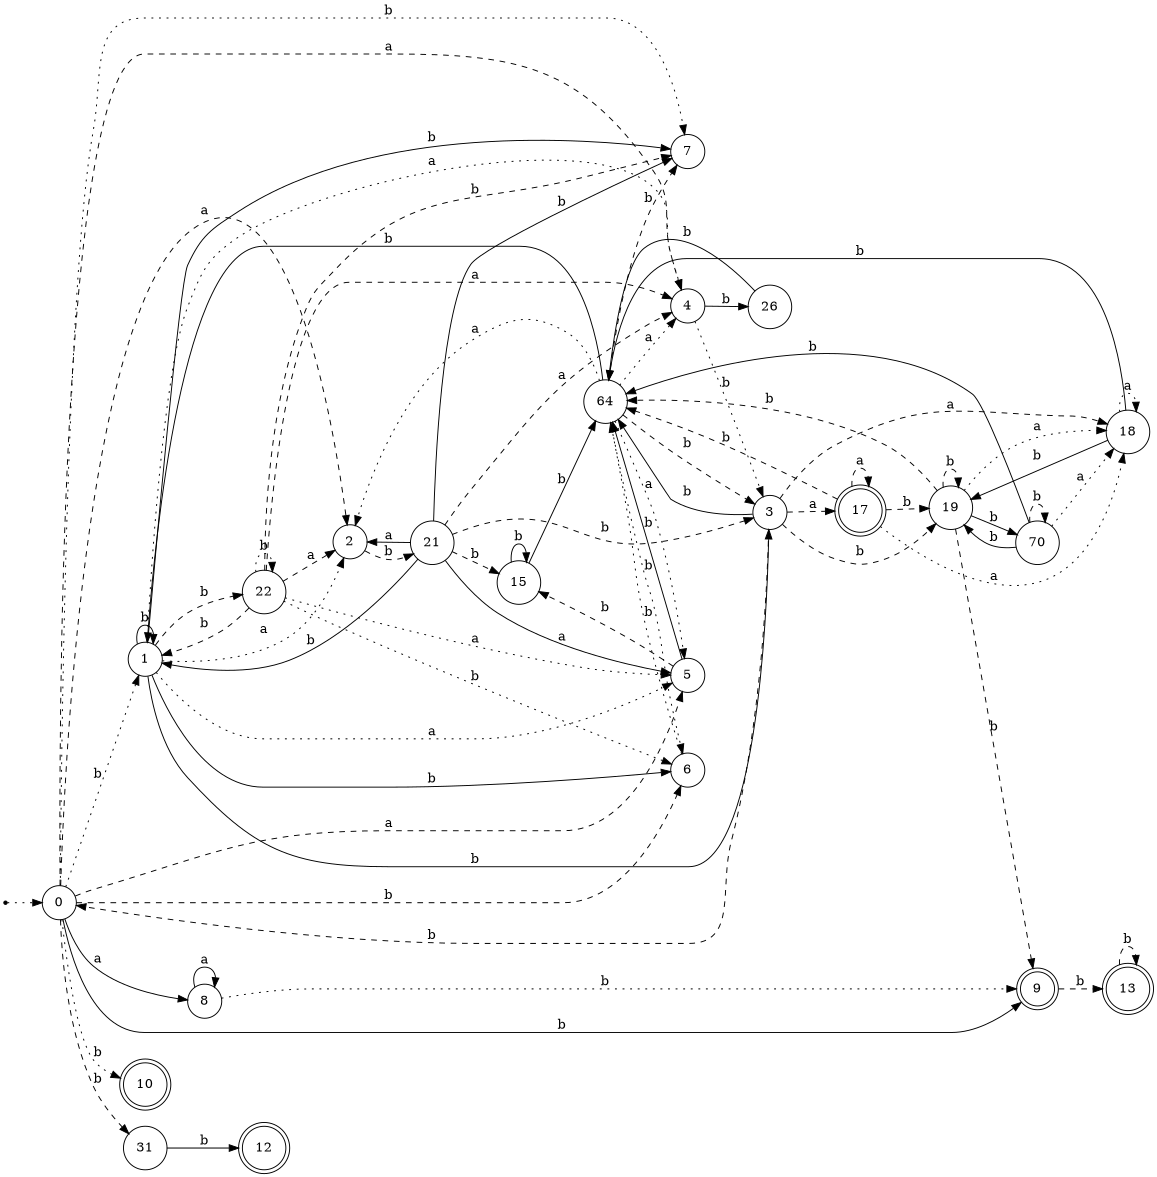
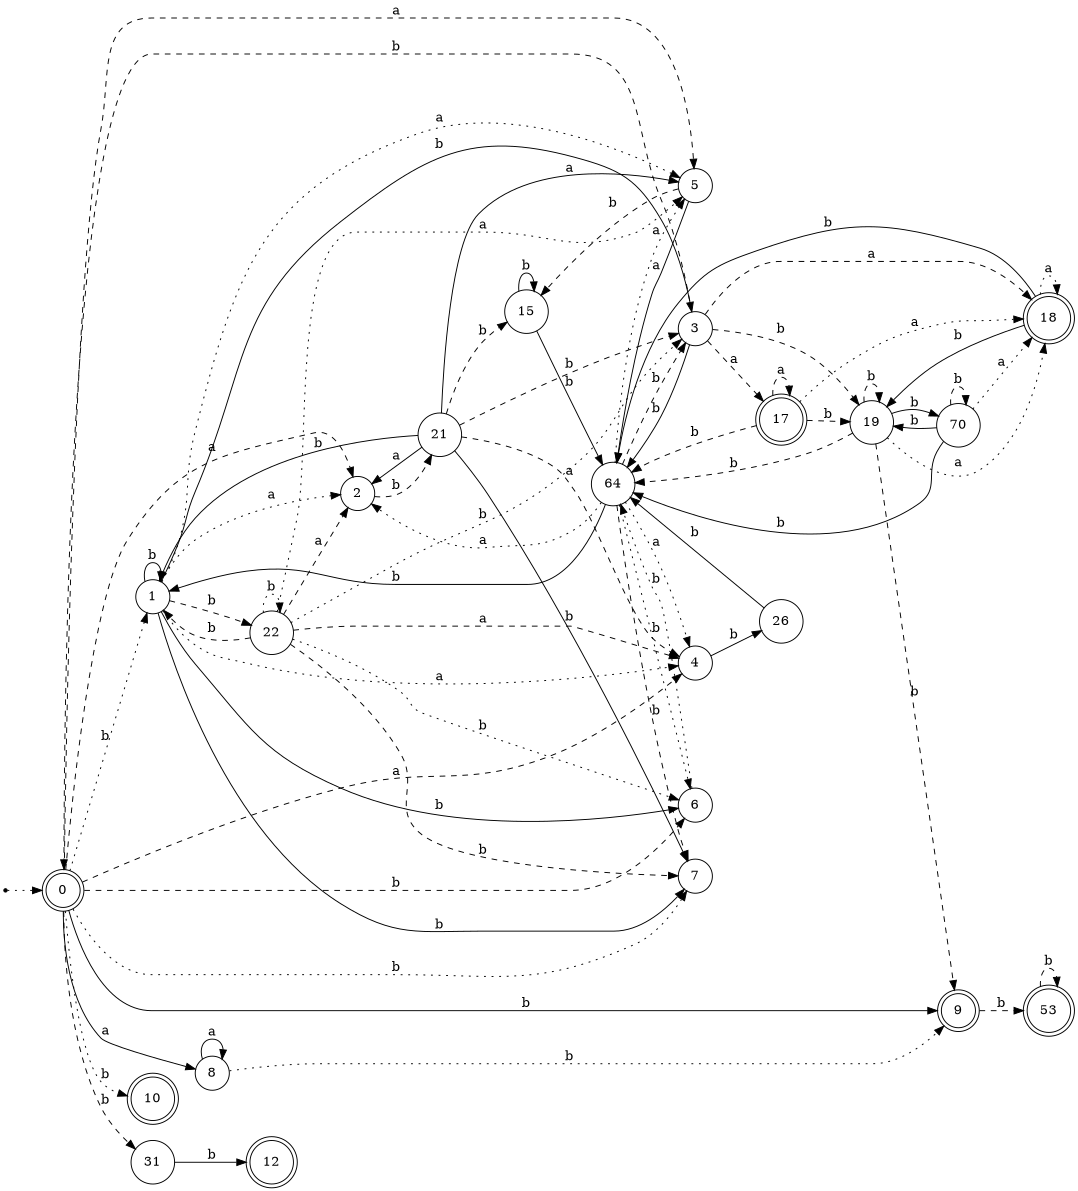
(725, 396) -> (494, 518)
(1128, 432) -> (1049, 318)
(649, 523) -> (657, 266)
(59, 903) -> (63, 890)
(1128, 989) -> (1049, 1011)
